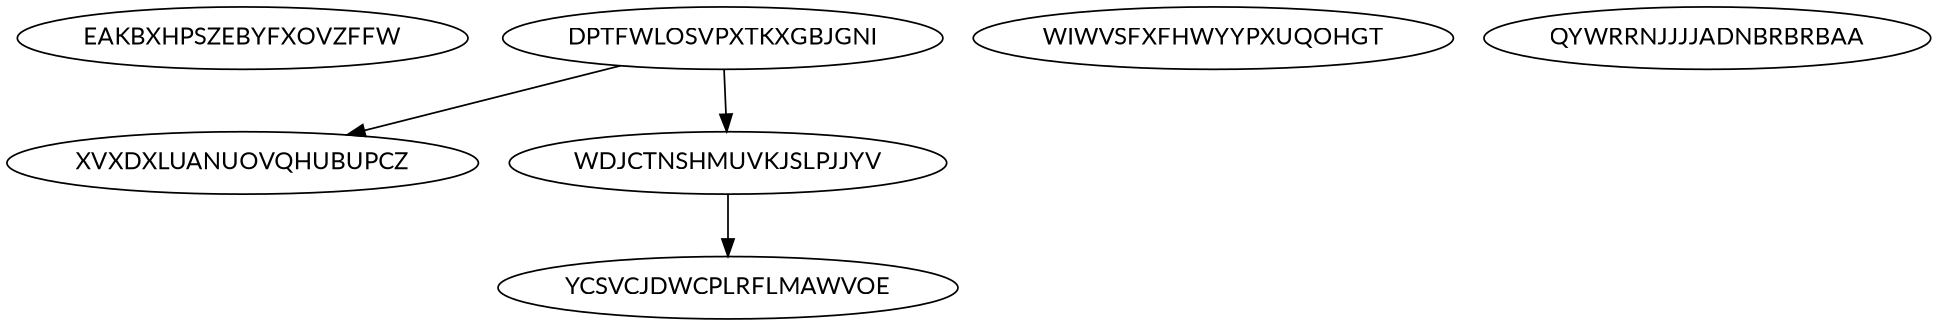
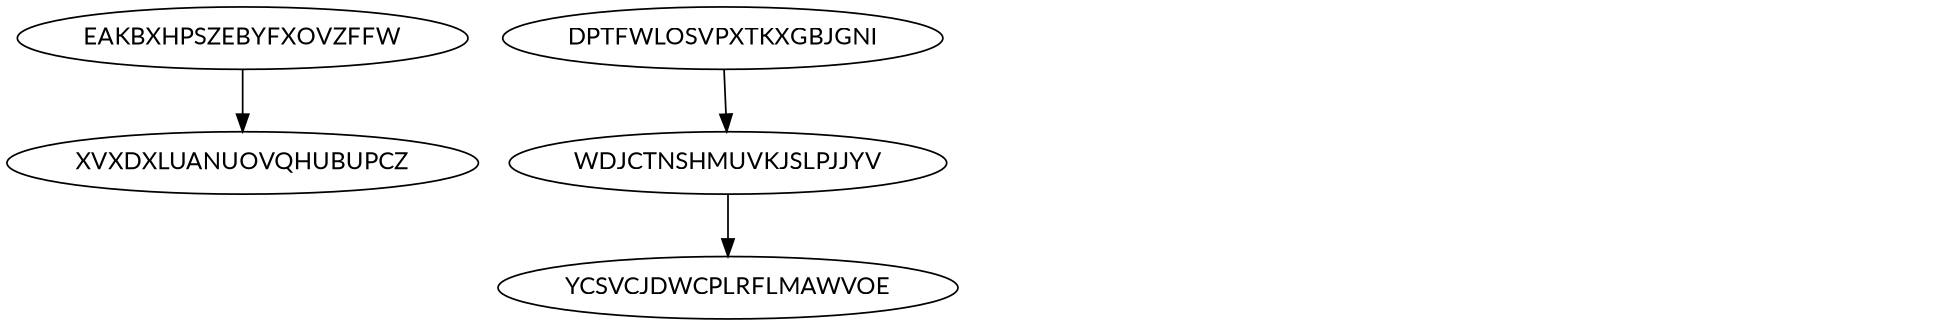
(1213, 38) -> none
(1707, 38) -> none
(492, 98) -> (243, 92)
